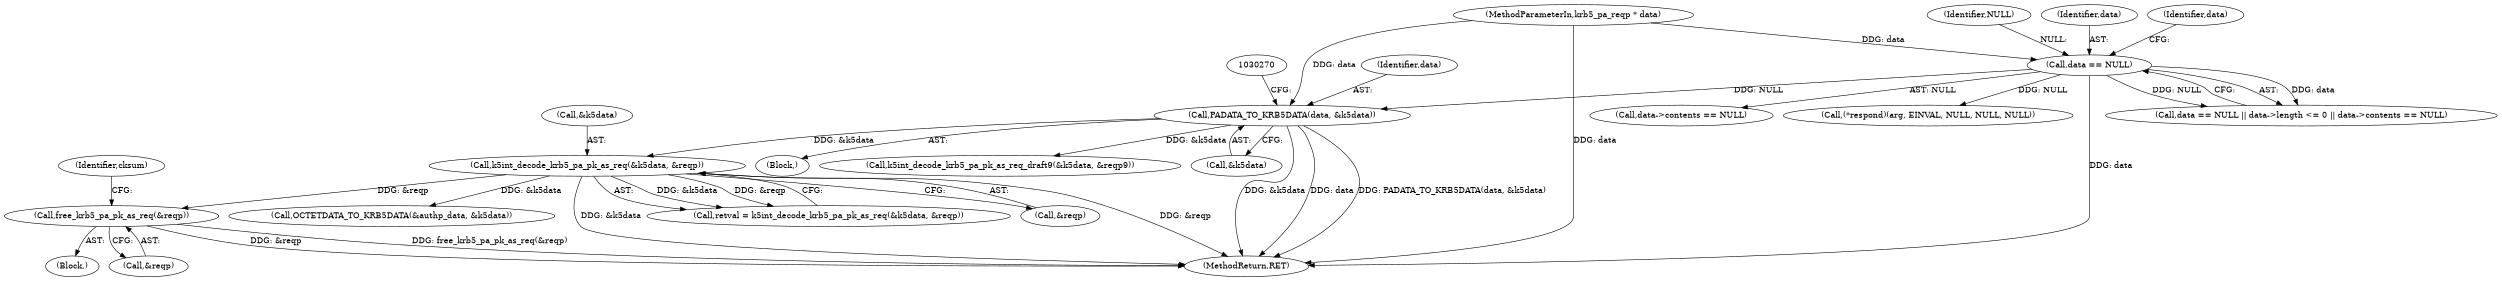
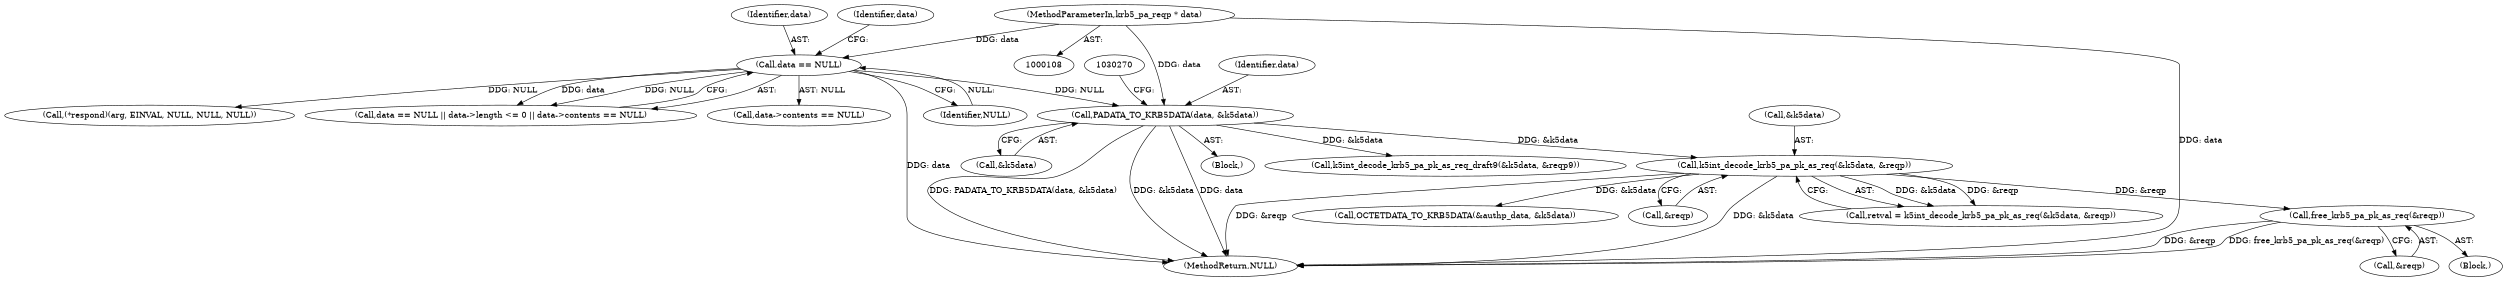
none -> (1044, 65)
none -> (902, 82)
(112, 166) -> none
(1246, 266) -> (1231, 266)
